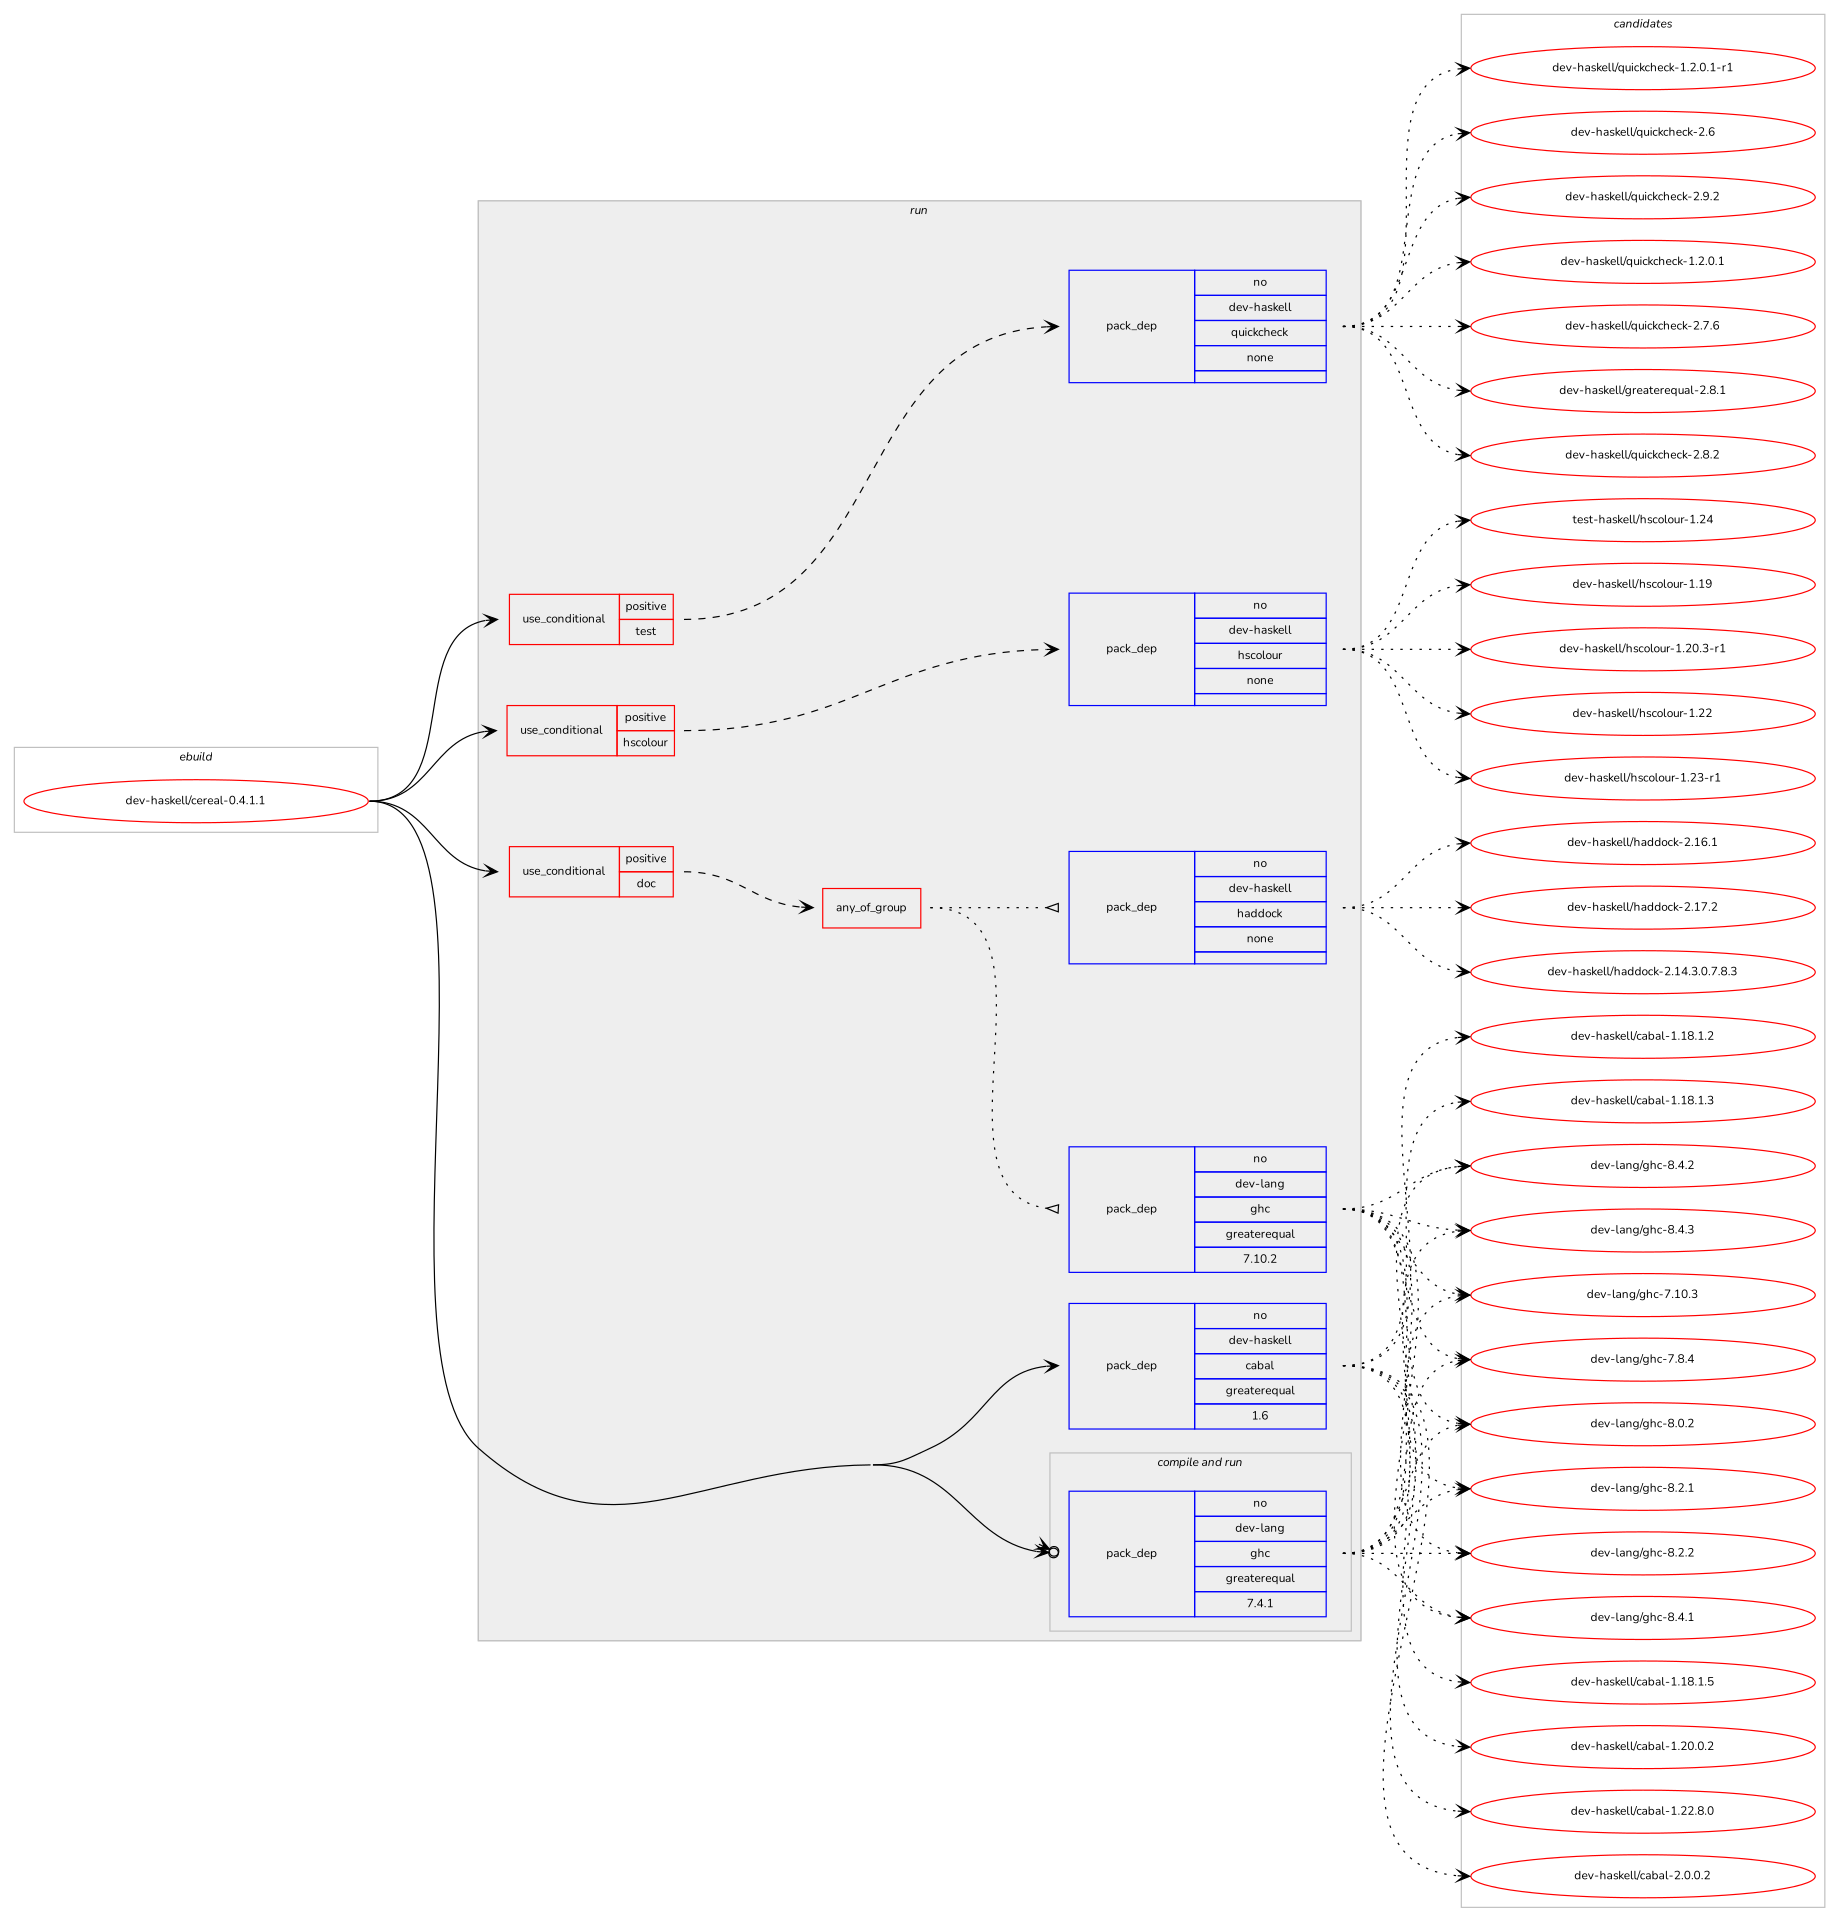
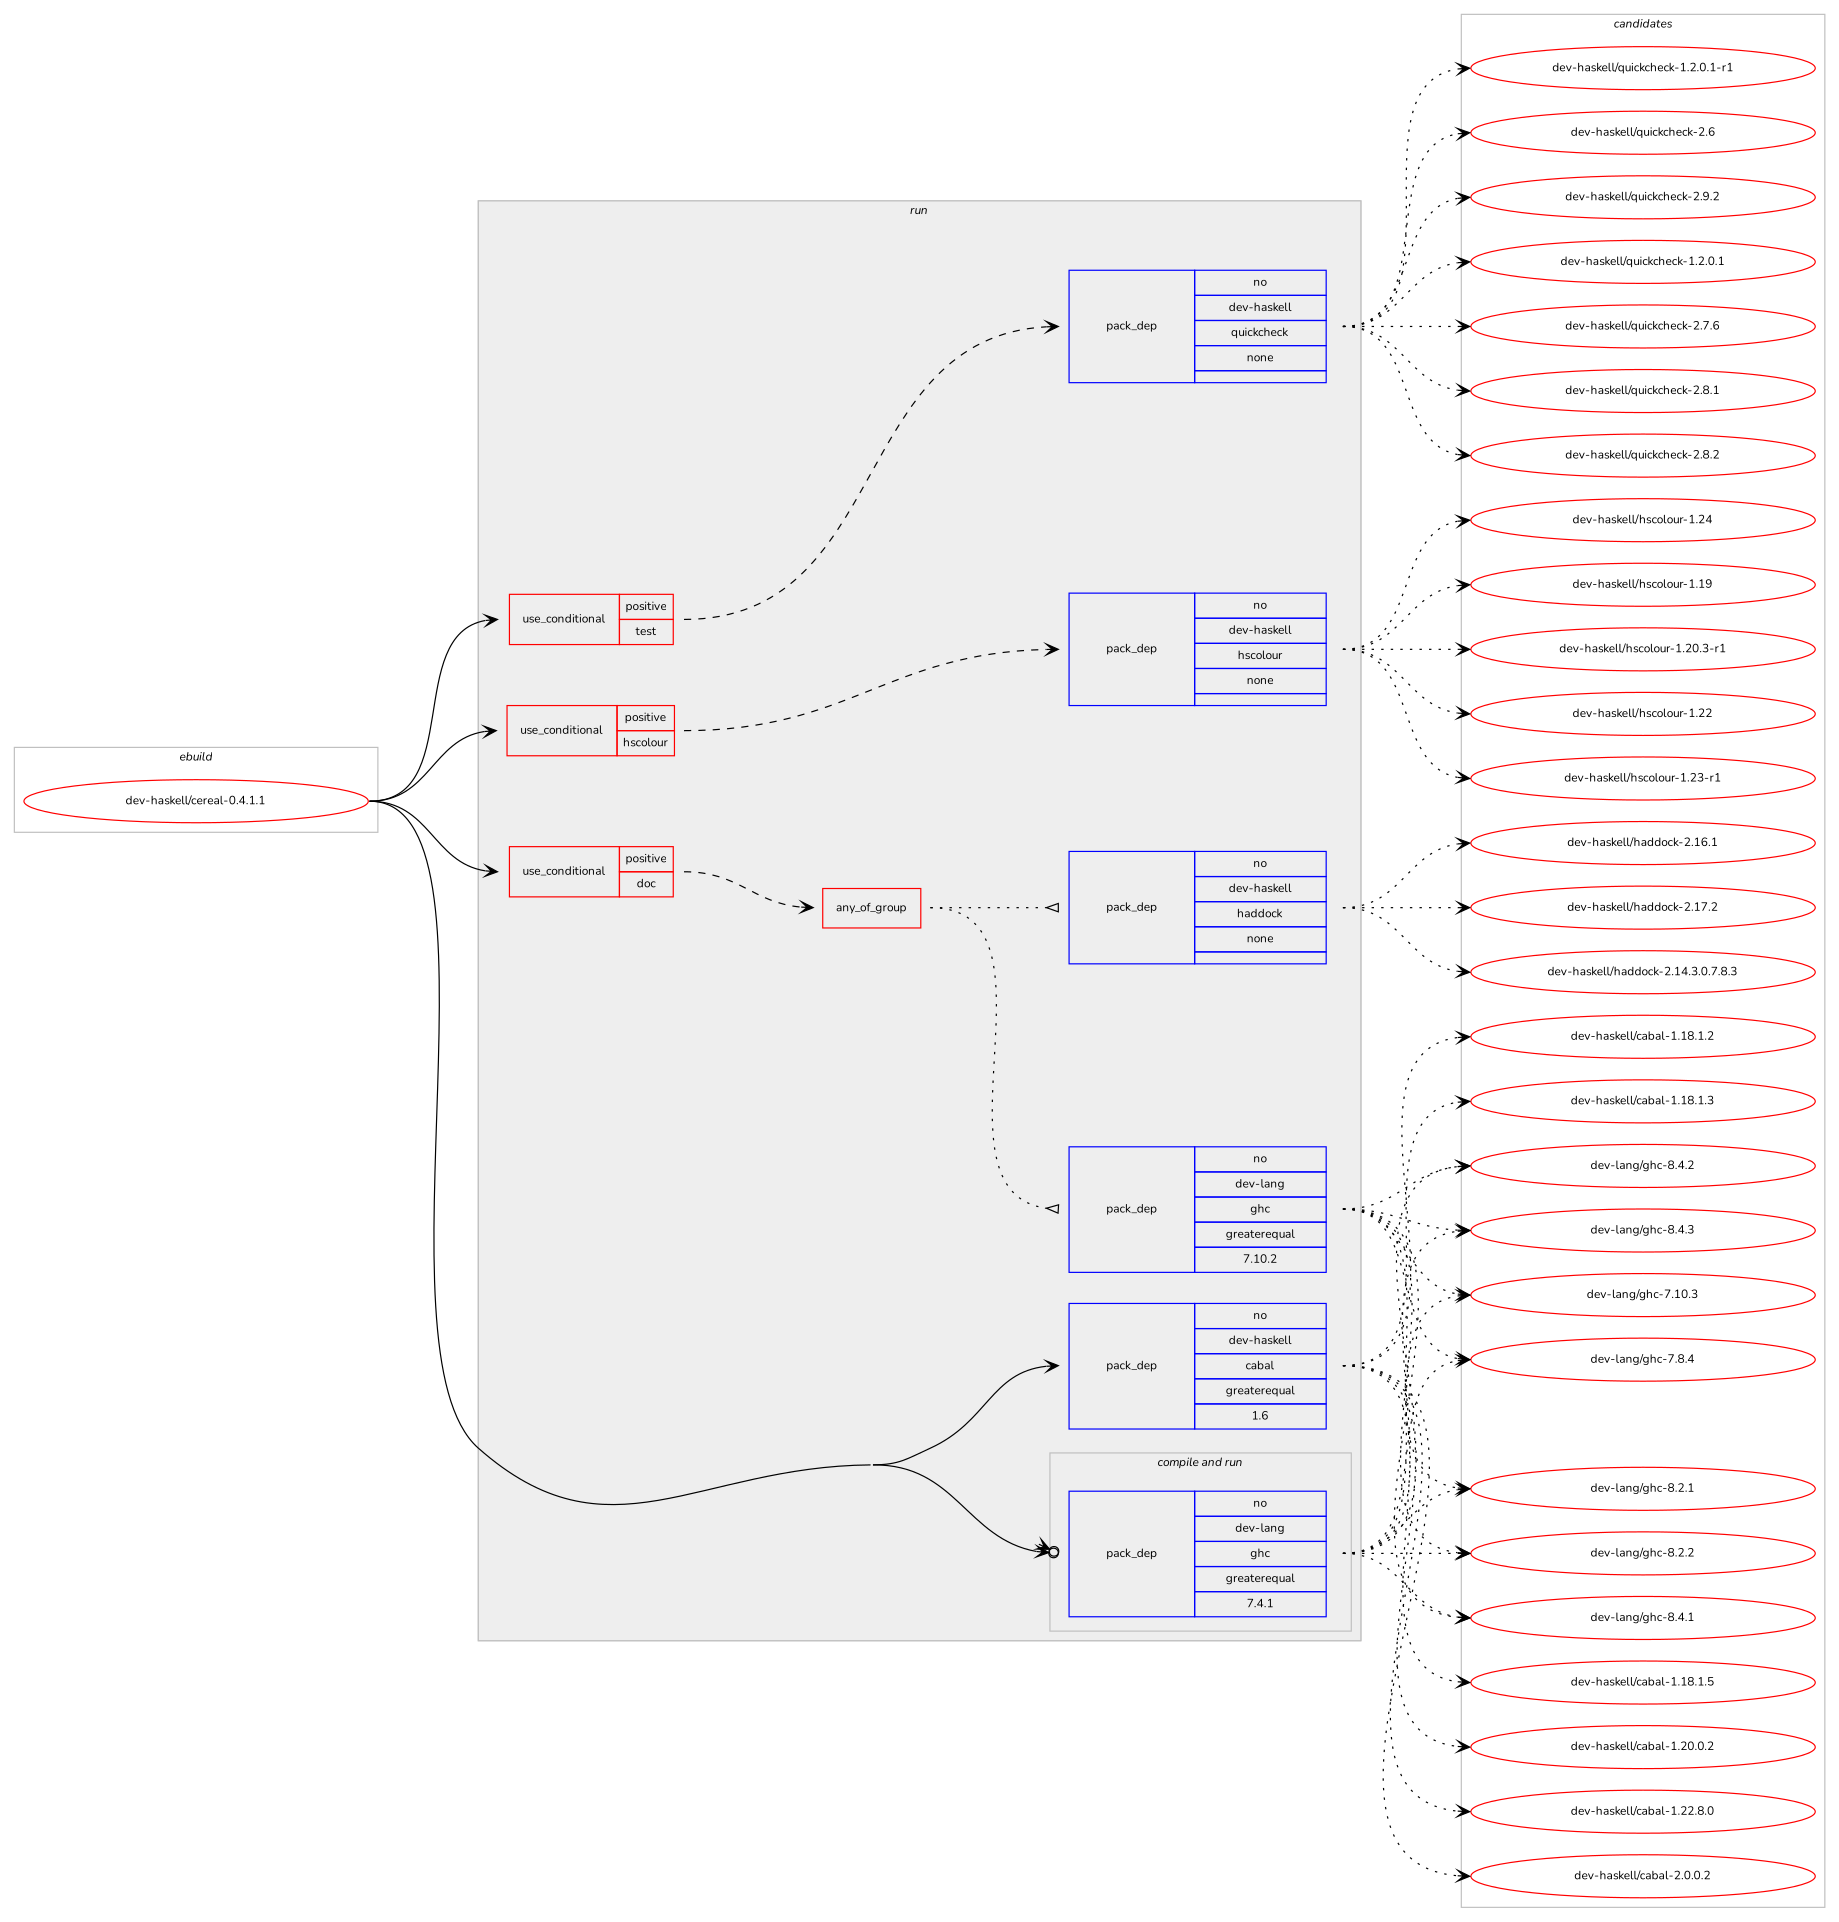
(1643, 391) -> (1643, 391)
(1643, 520) -> (1643, 520)
(1643, 1424) -> none
